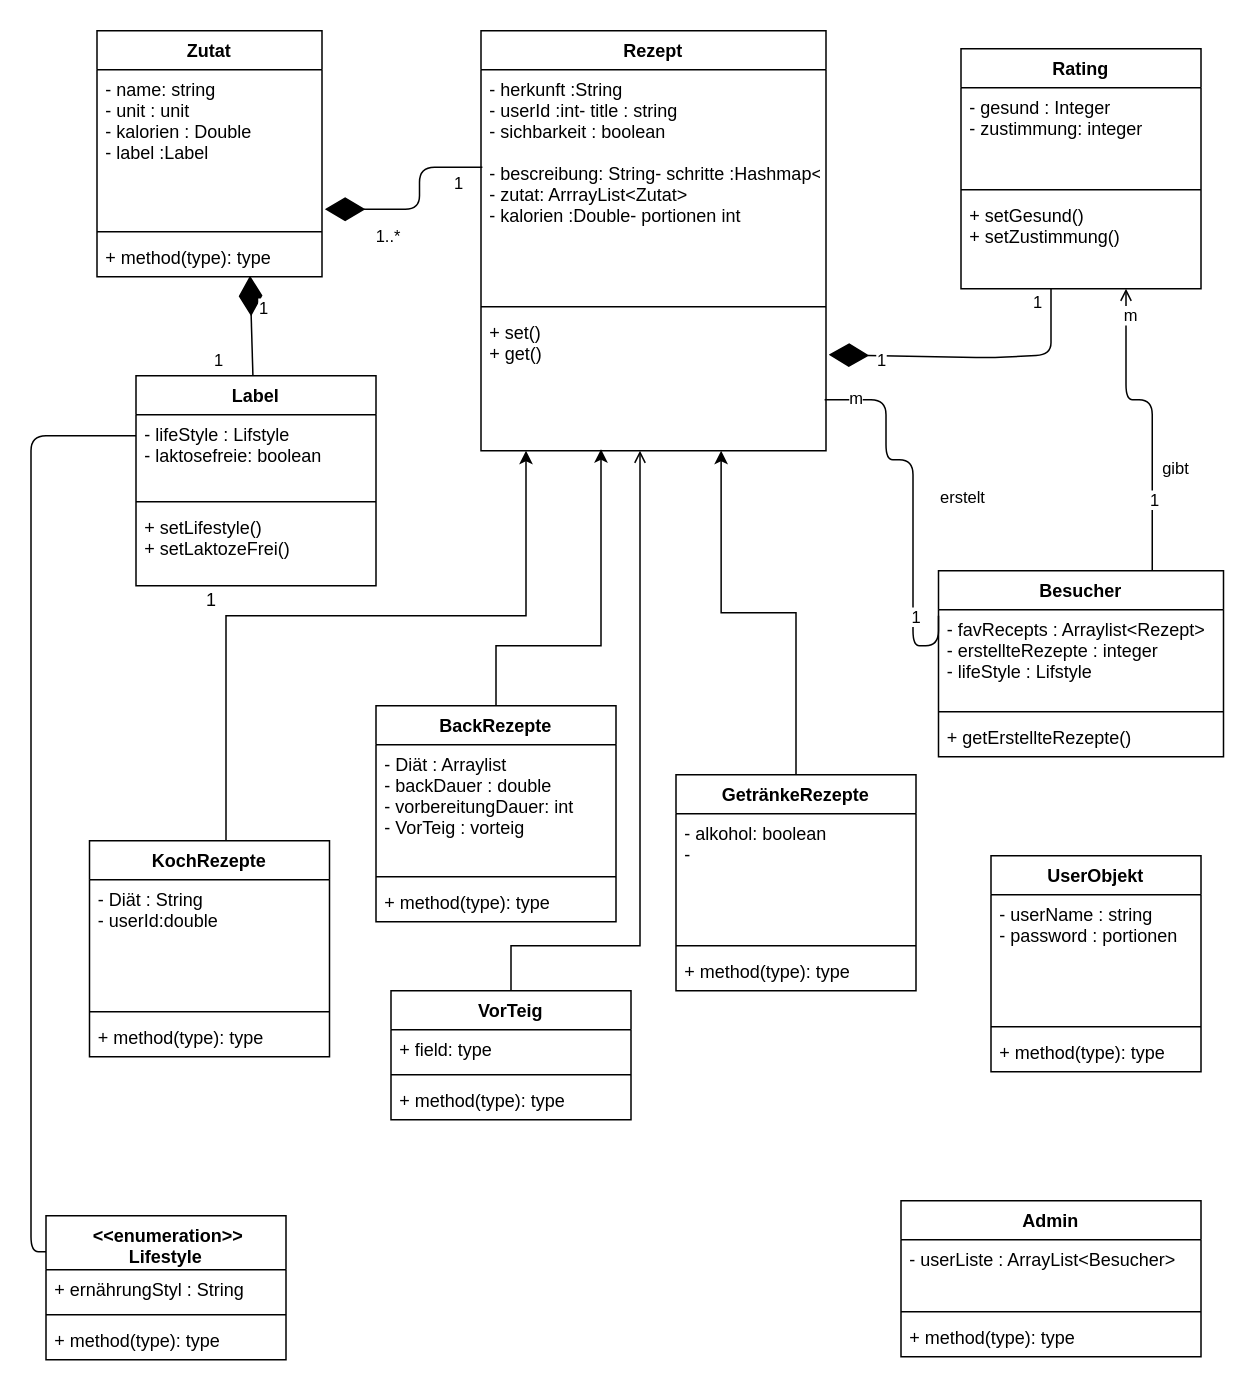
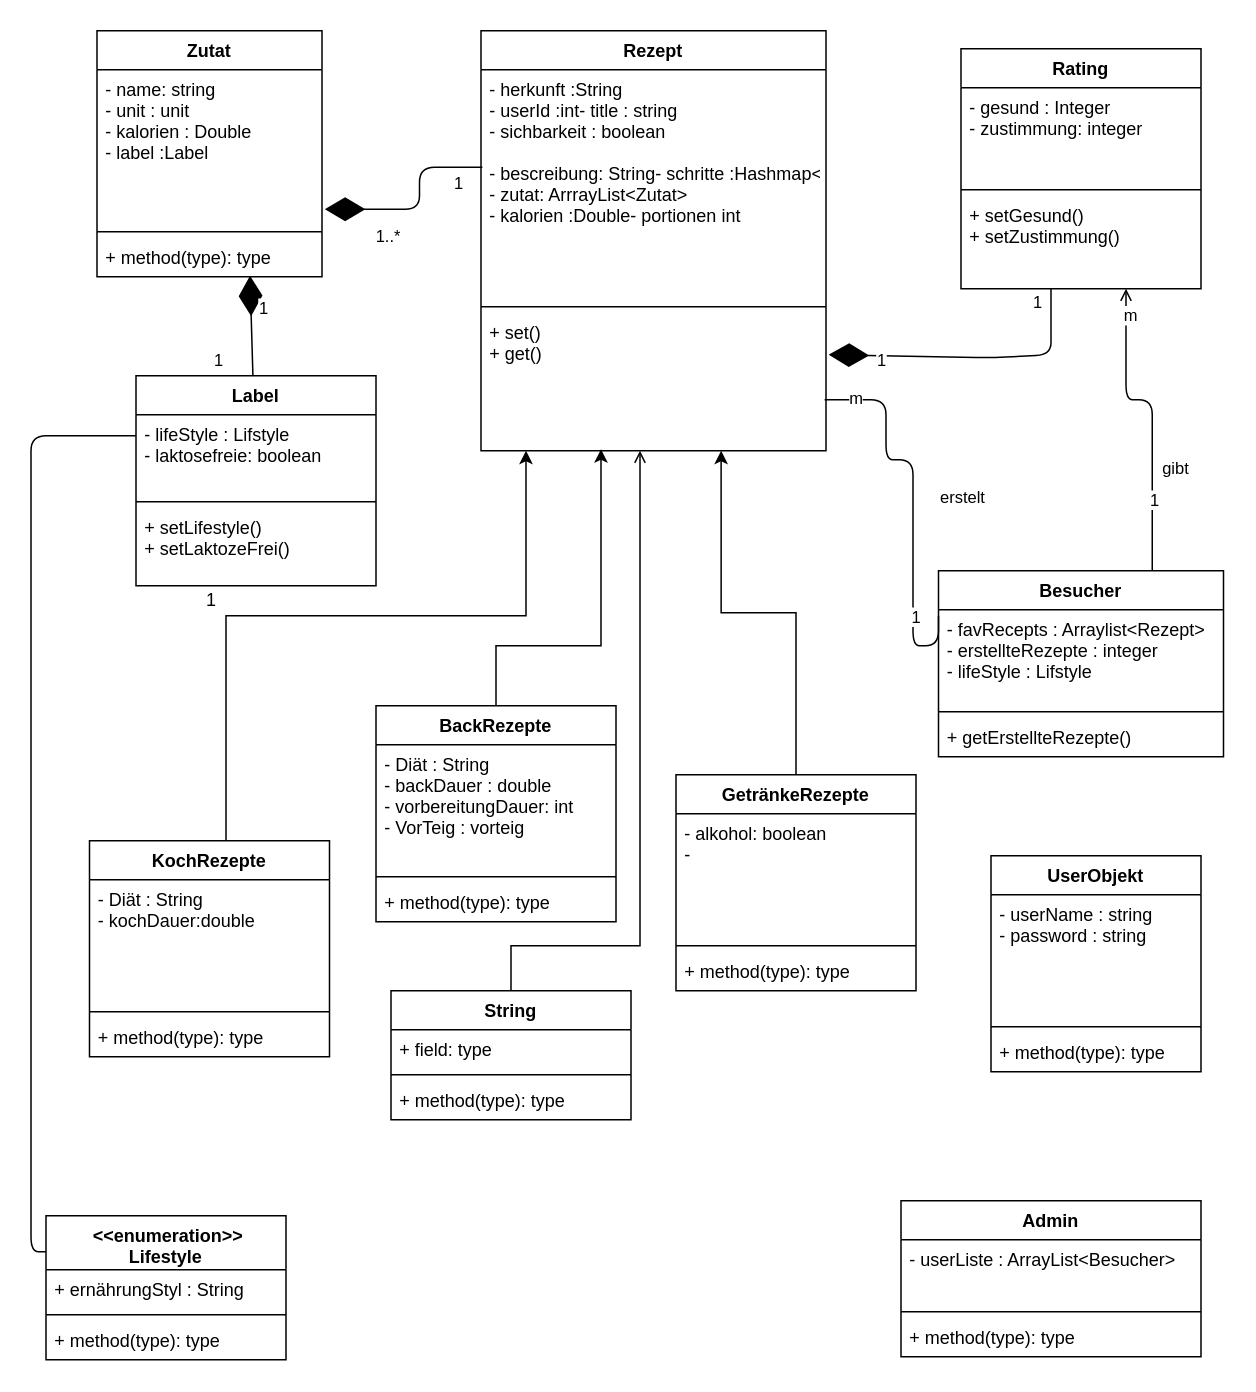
(458, 765) -> (446, 765)
(159, 900) -> (159, 900)
(1083, 915) -> (1083, 915)
(510, 1011) -> (510, 1011)
